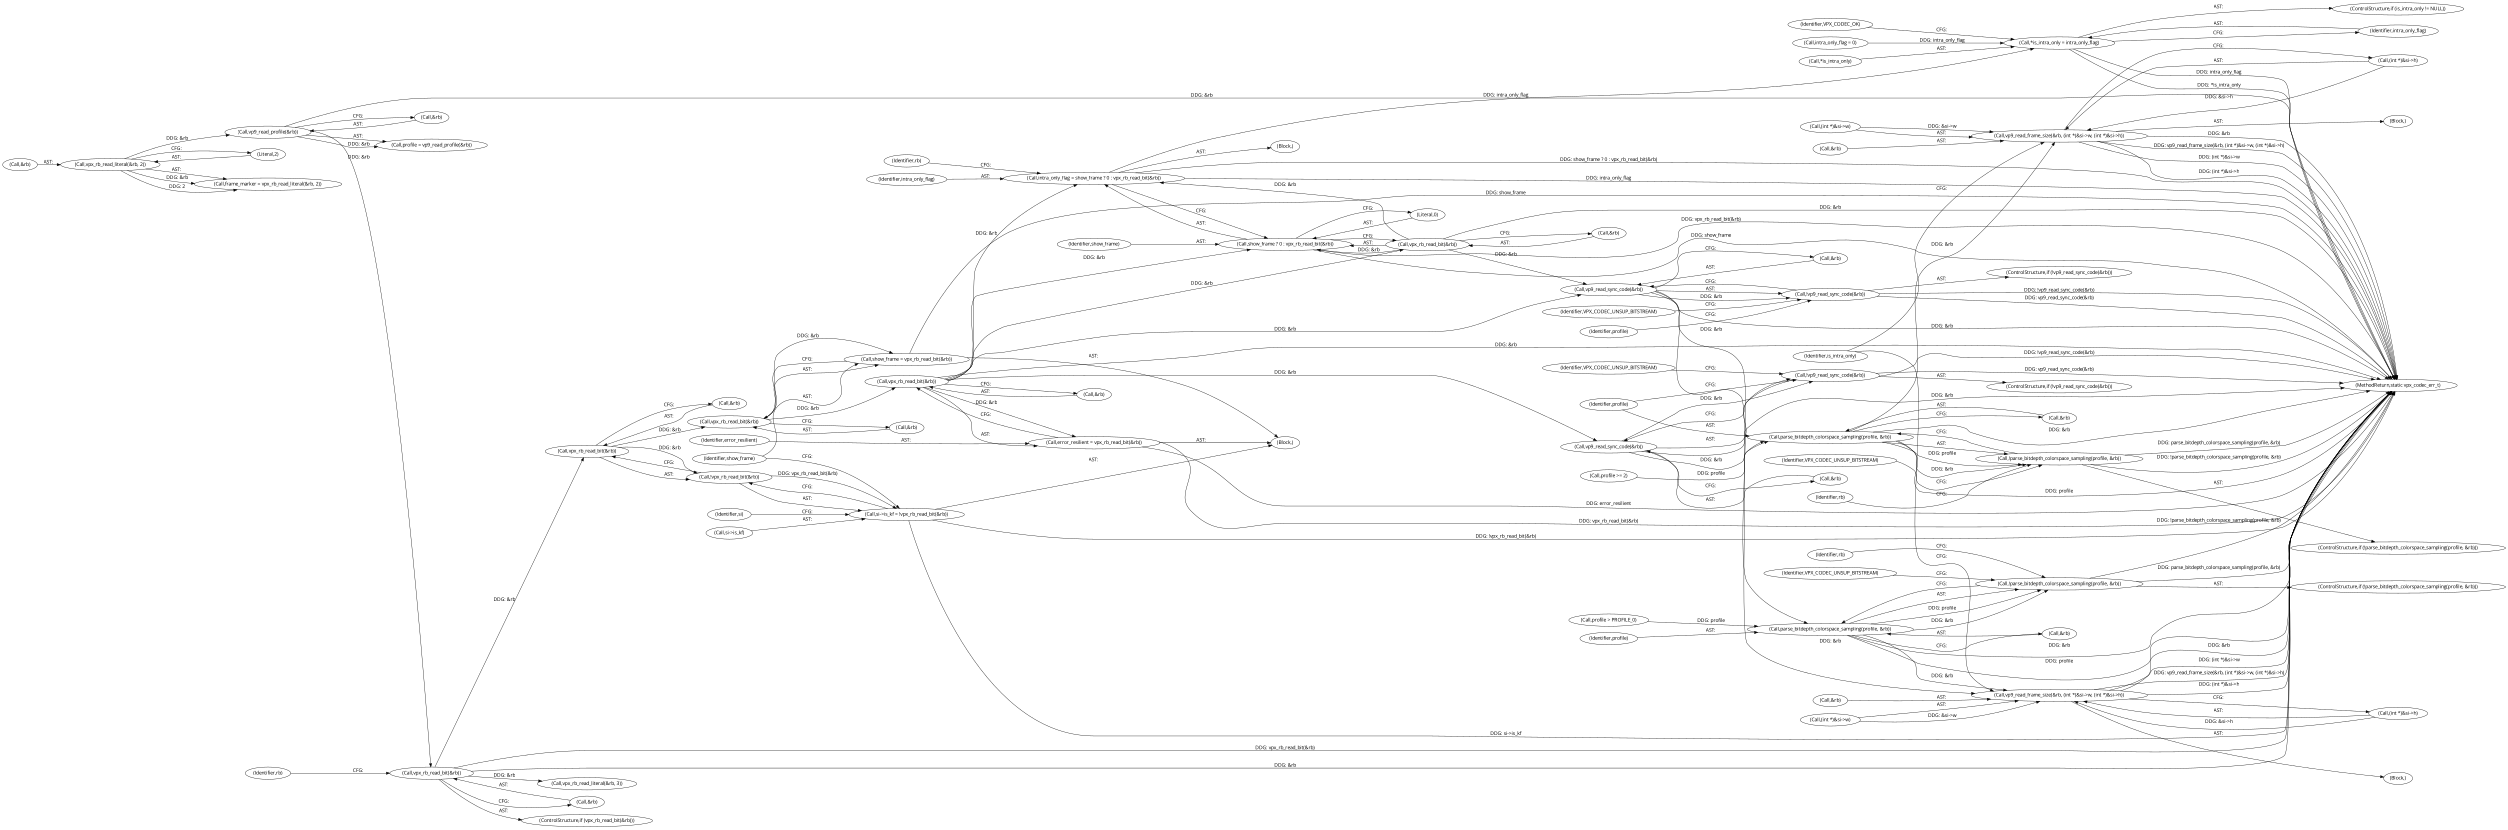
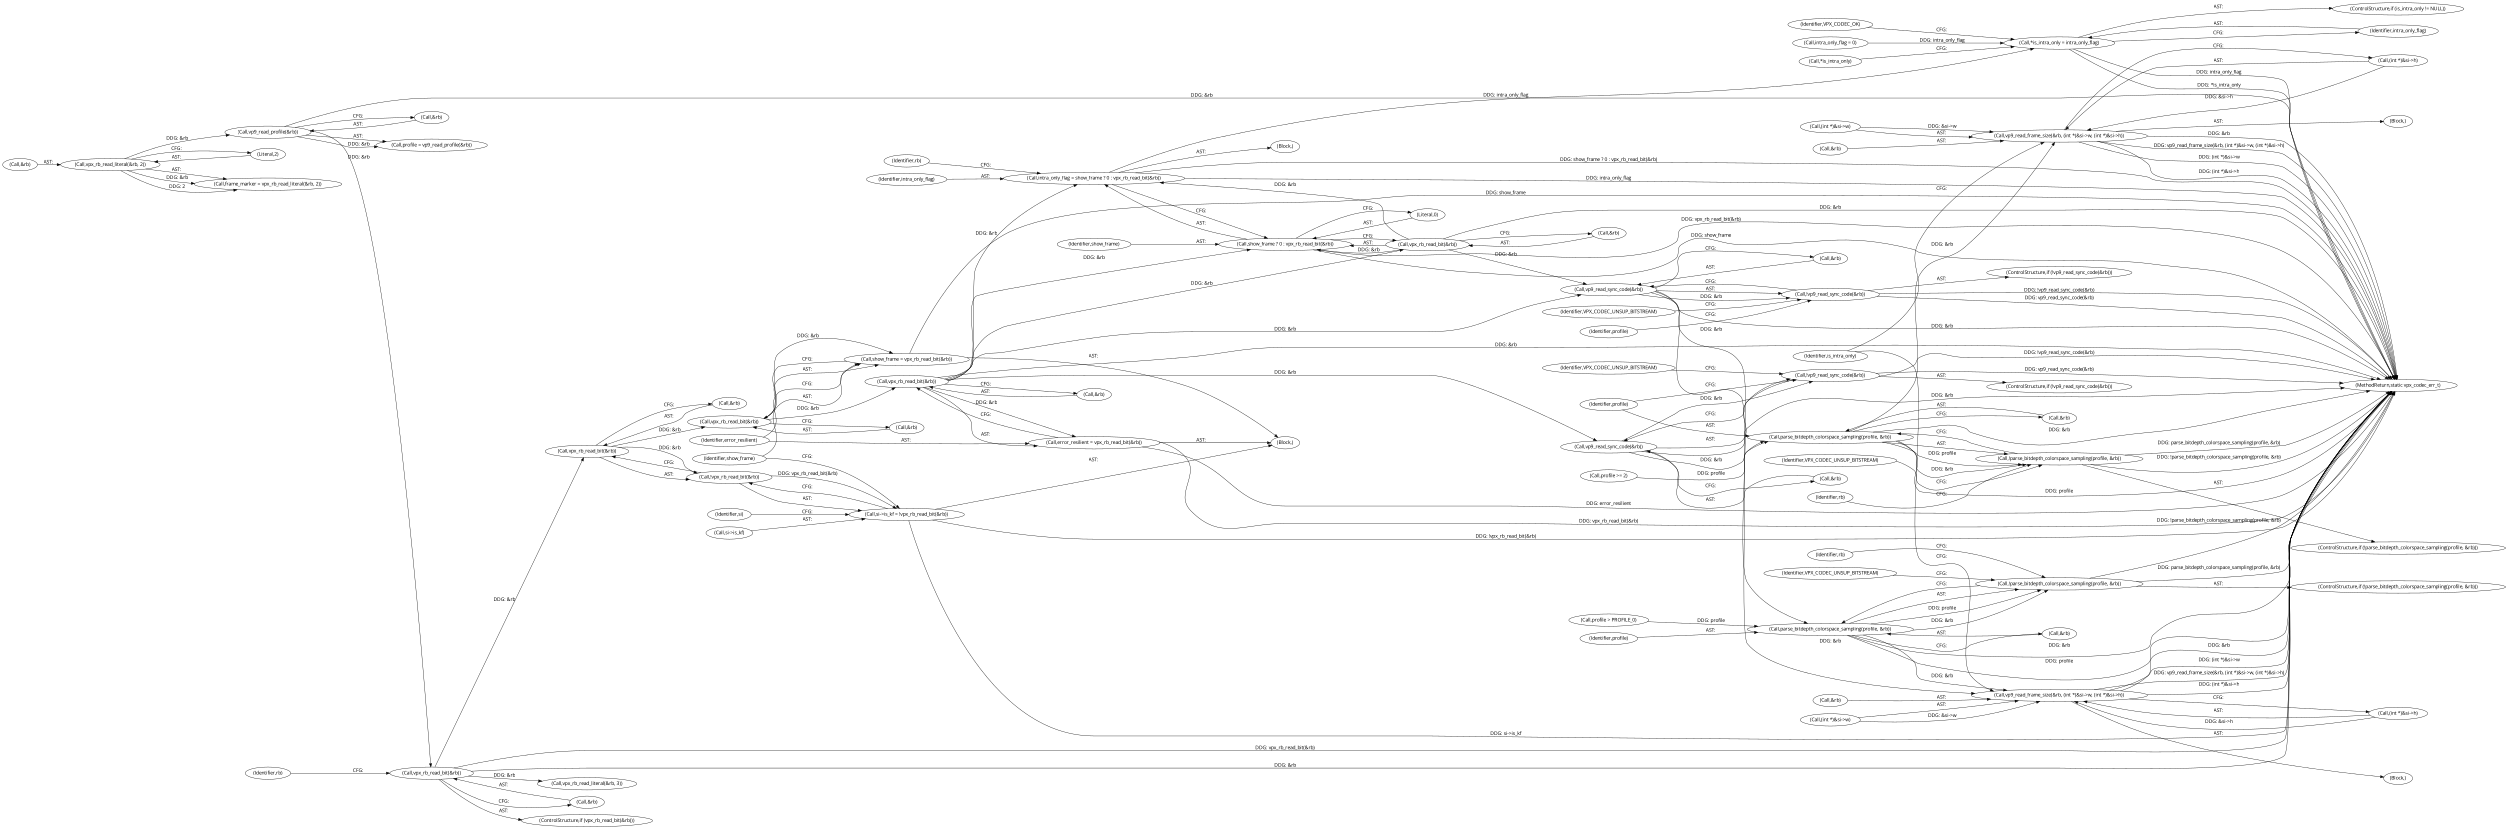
(1942, 49) -> (1942, 49)
none -> (798, 389)
